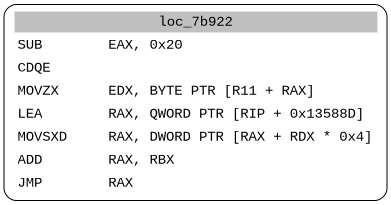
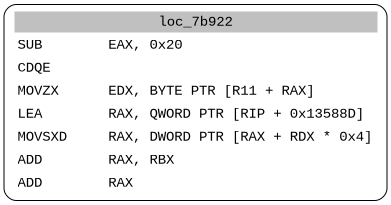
(76, 182) -> (76, 182)
